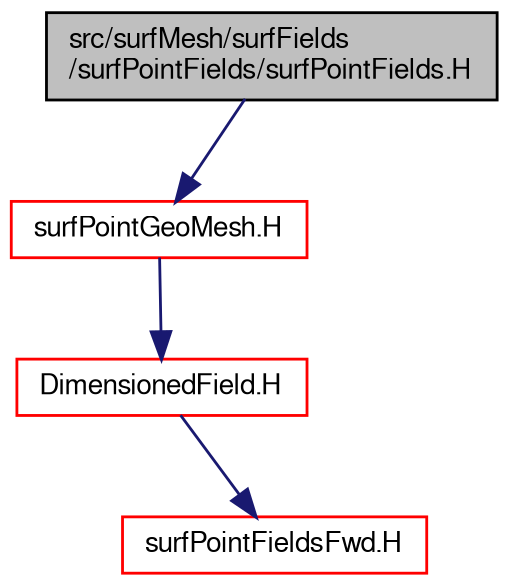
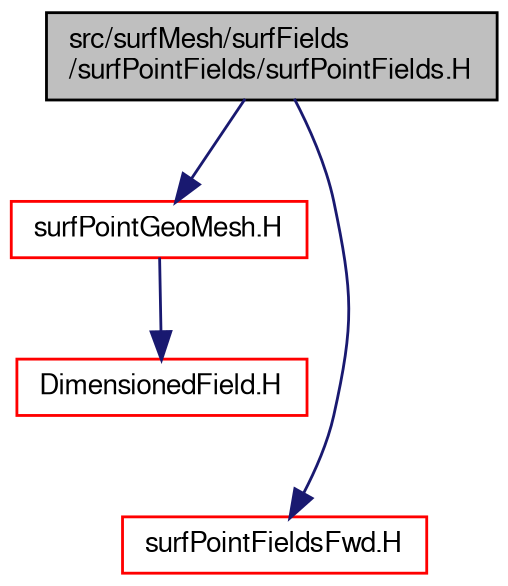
(210, 455) -> (348, 295)
